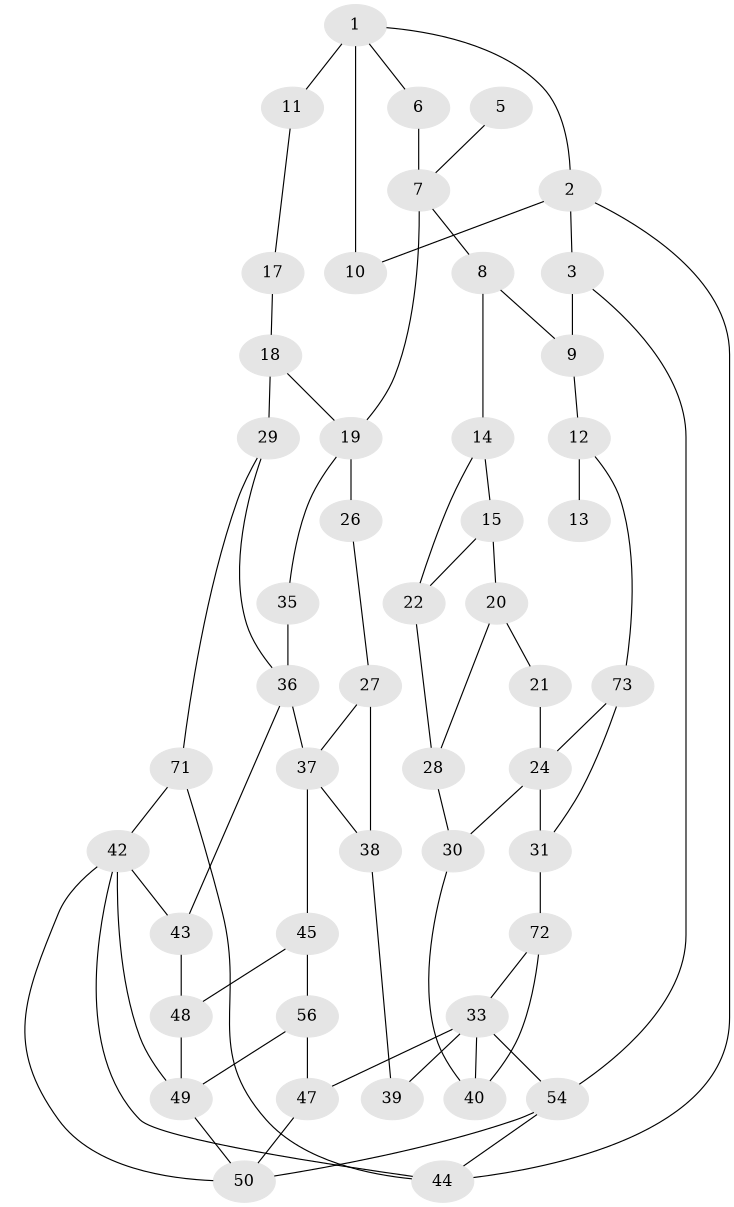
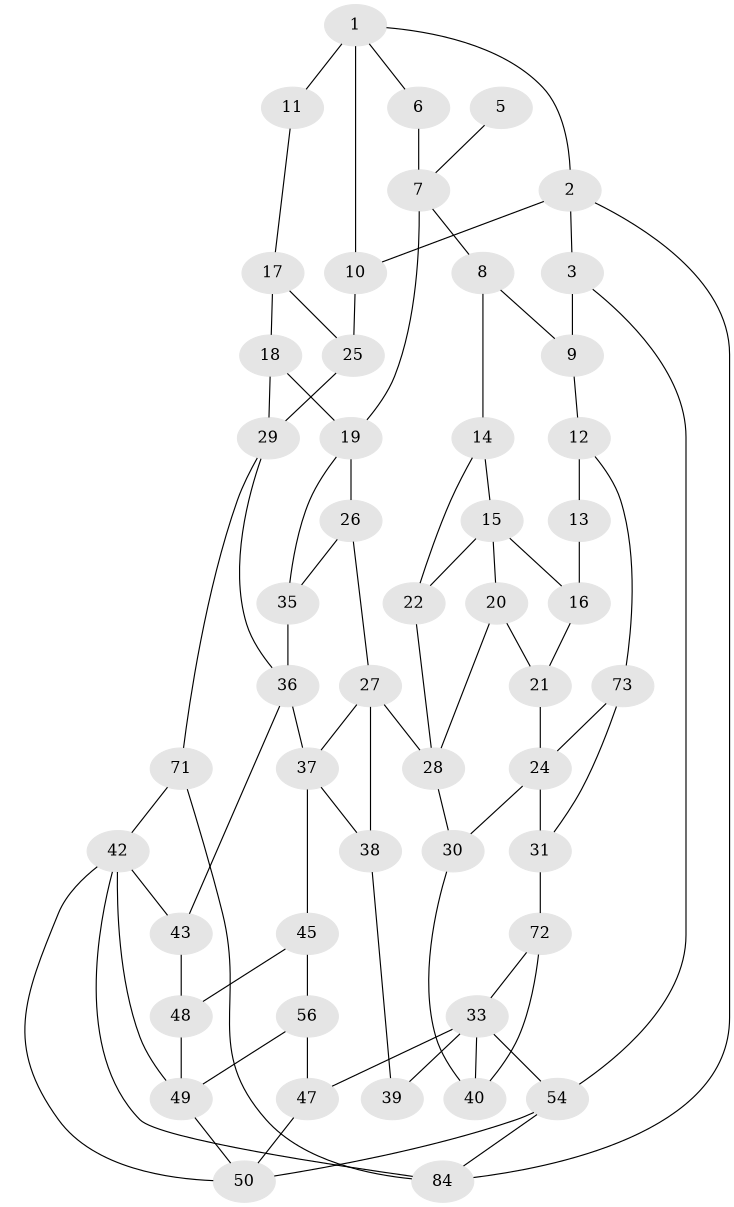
none -> (353, 356)
none -> (319, 562)
none -> (579, 603)
none -> (402, 727)
(443, 1182) -> (443, 1182)
